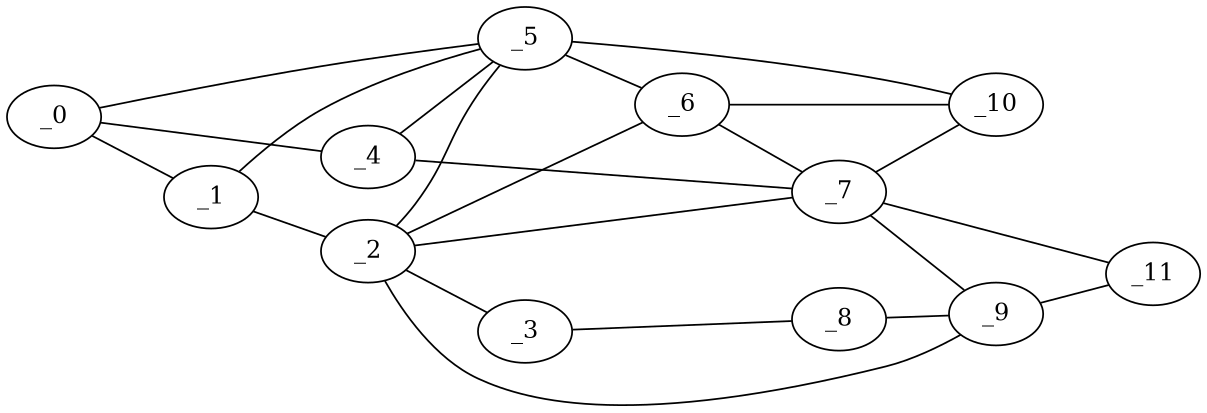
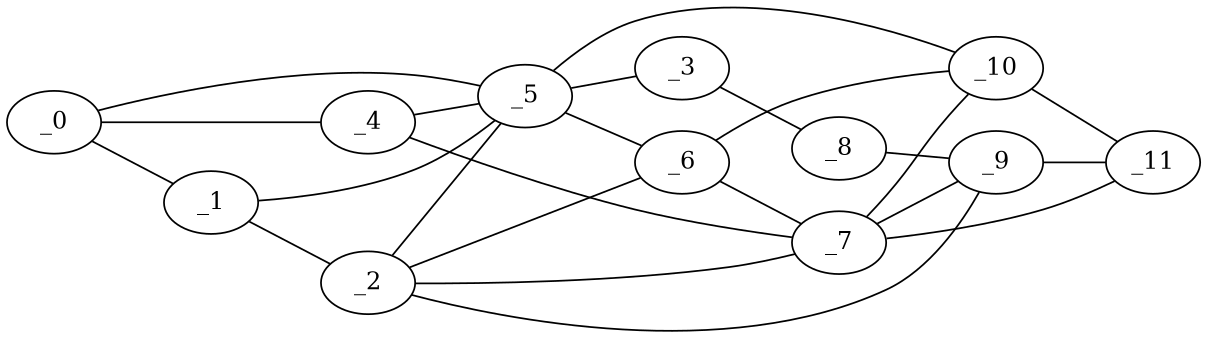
none -> (1075, 115)
(447, 291) -> (604, 82)
